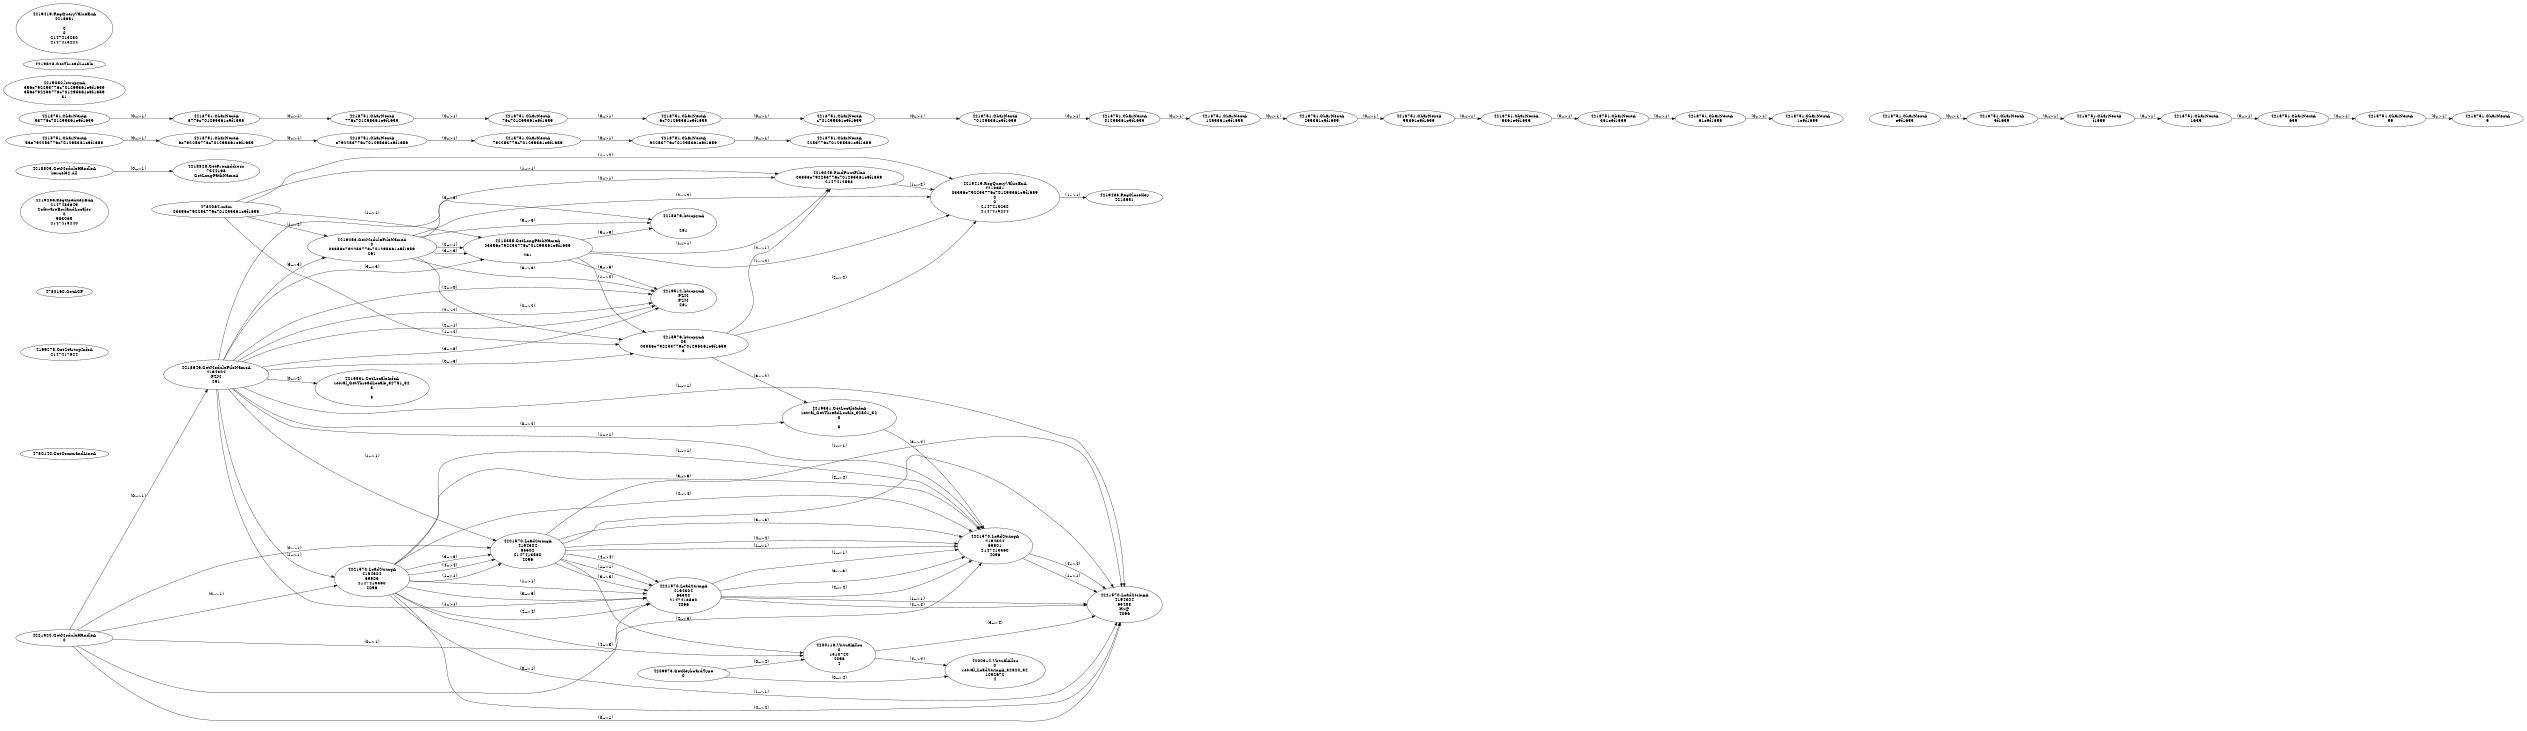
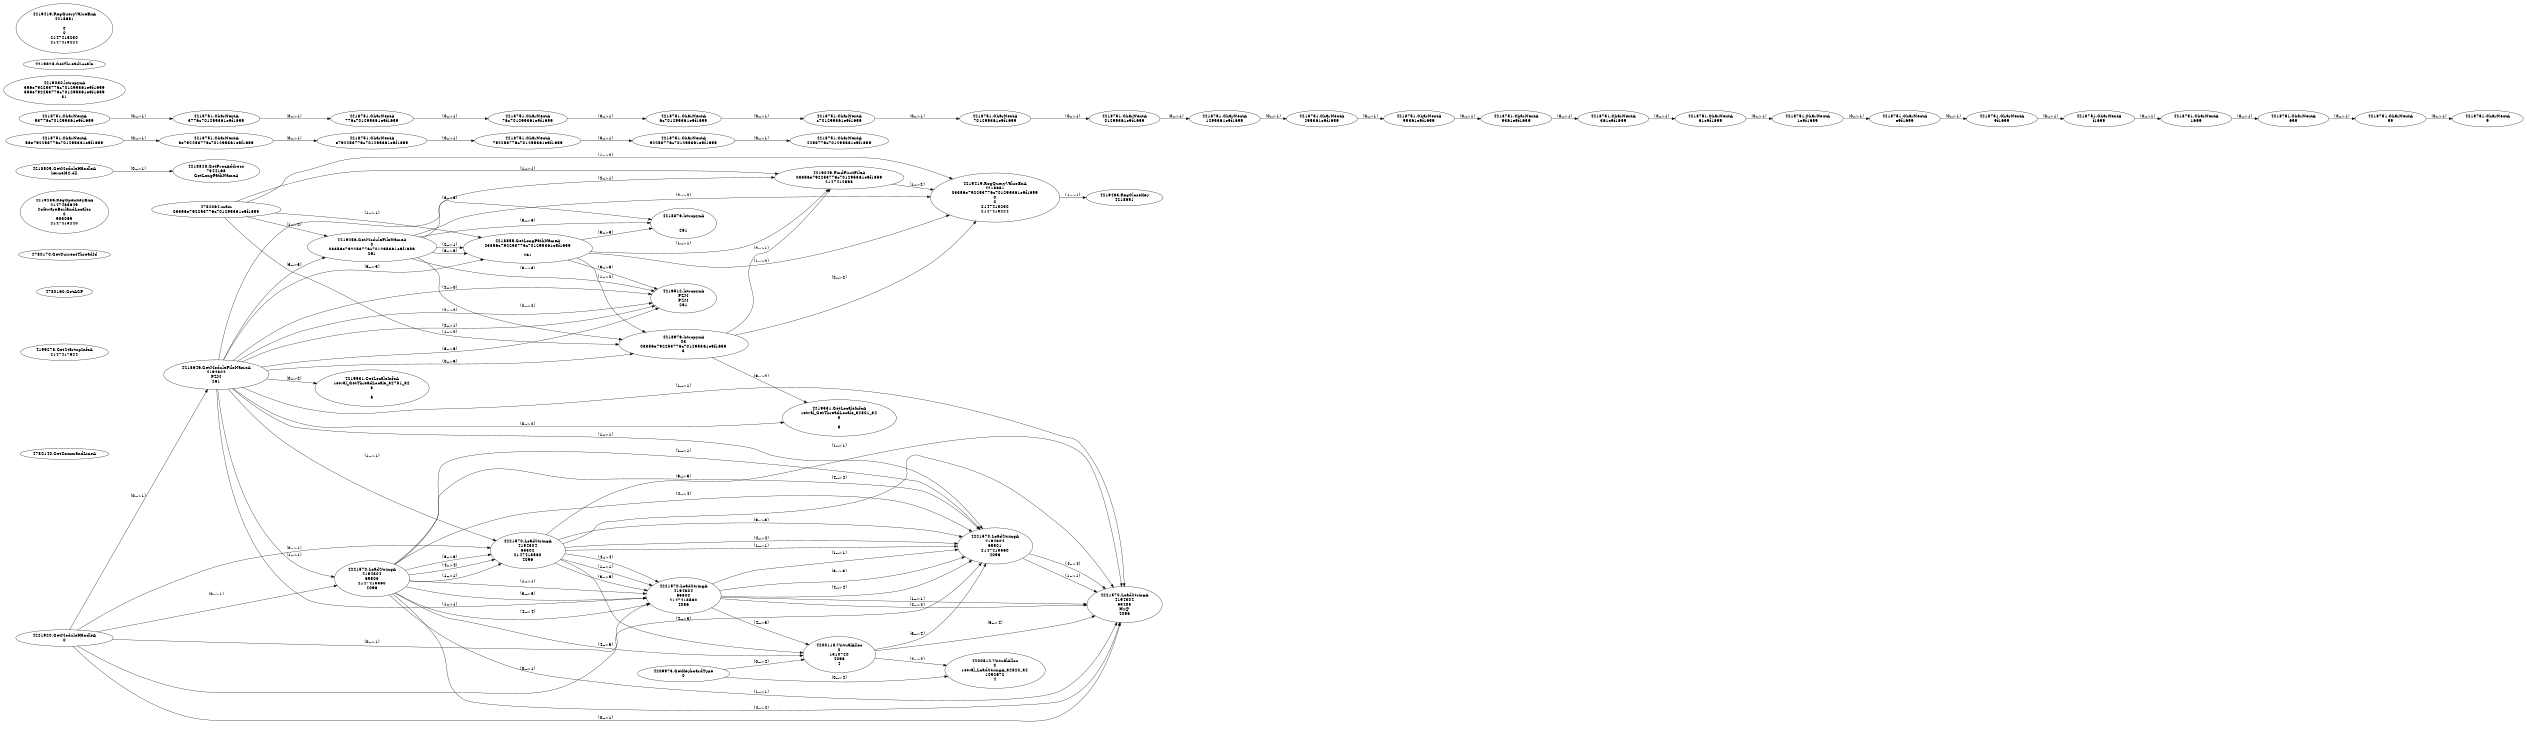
none -> (1855, 119)
none -> (64, 255)
(939, 471) -> (941, 624)
none -> (758, 627)
